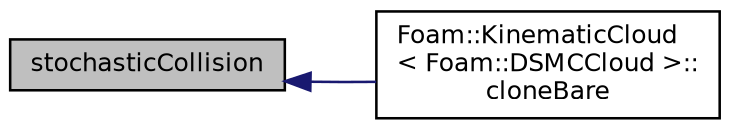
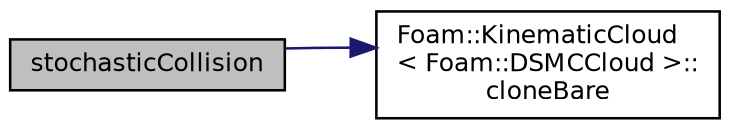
(344, 82) -> (318, 48)
